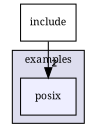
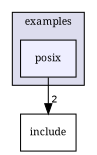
(48, 57) -> (48, 92)
